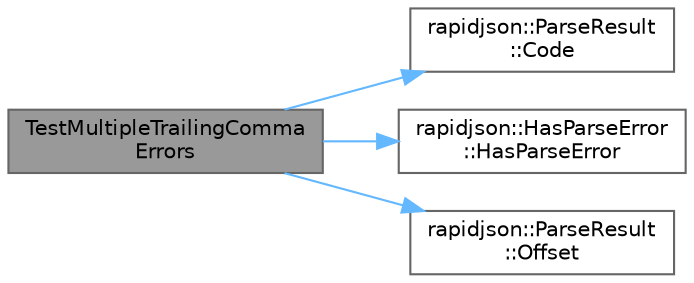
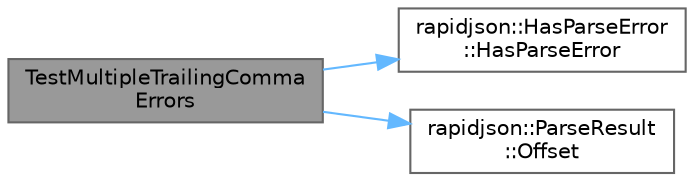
(542, 40) -> none
